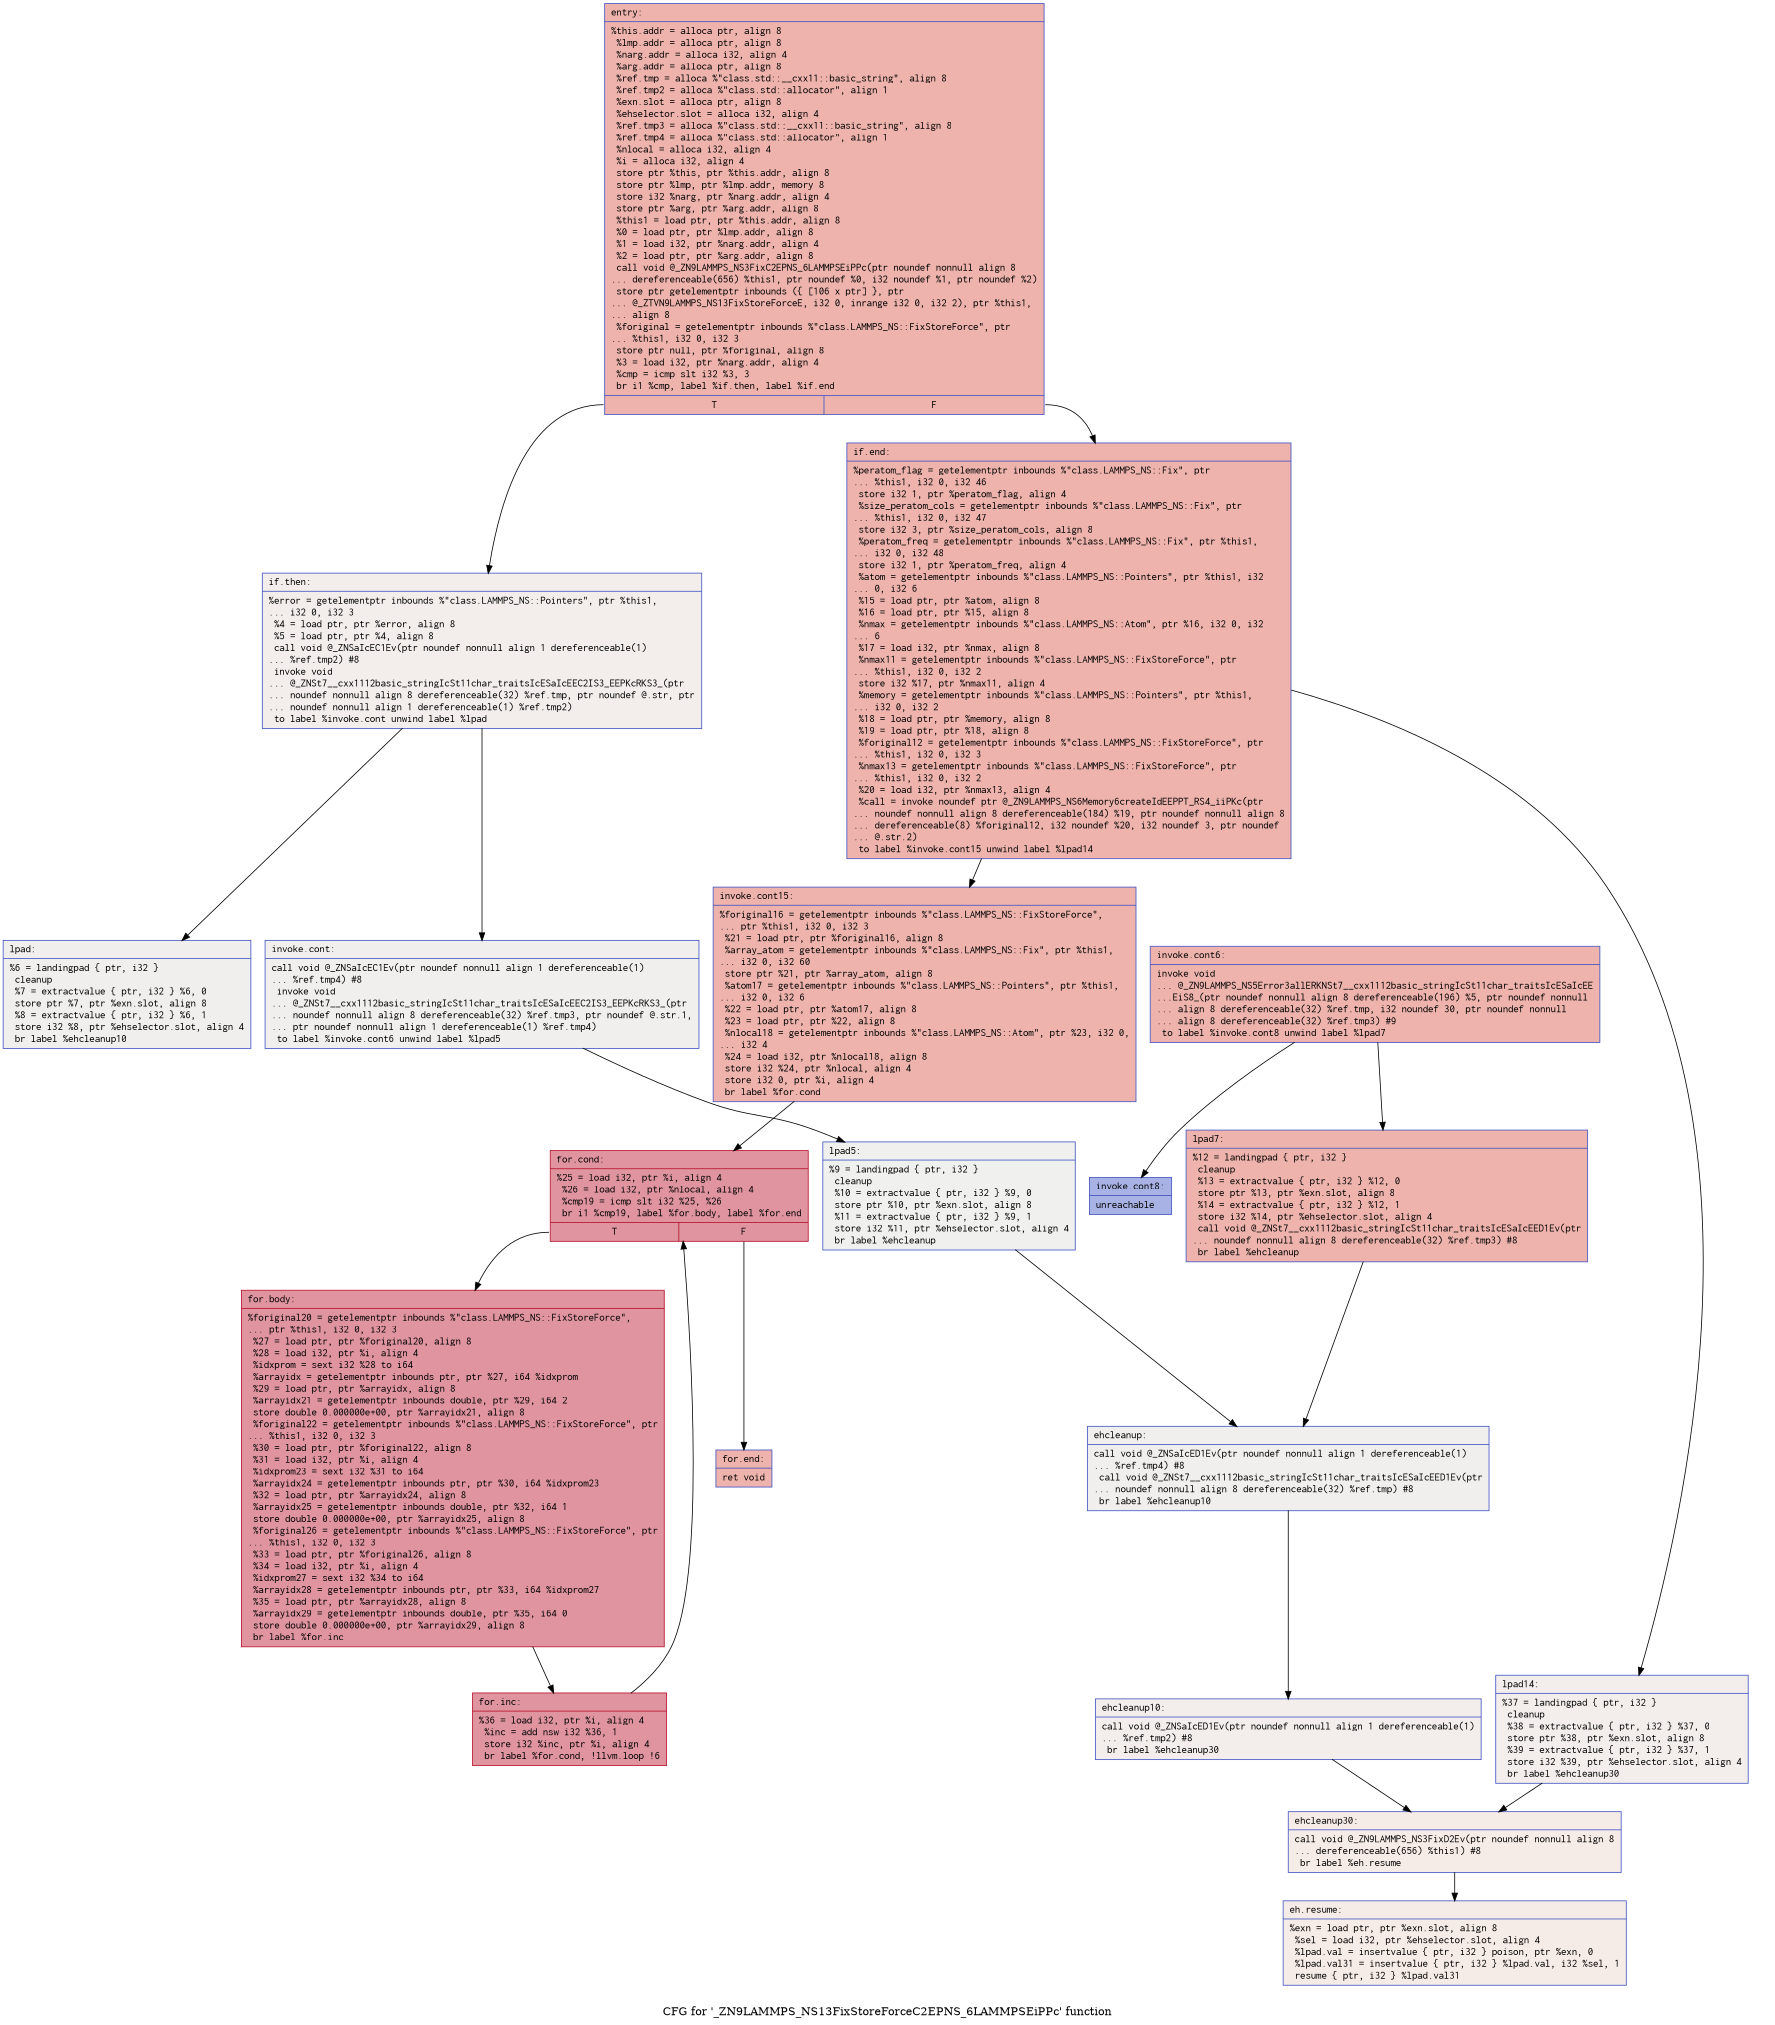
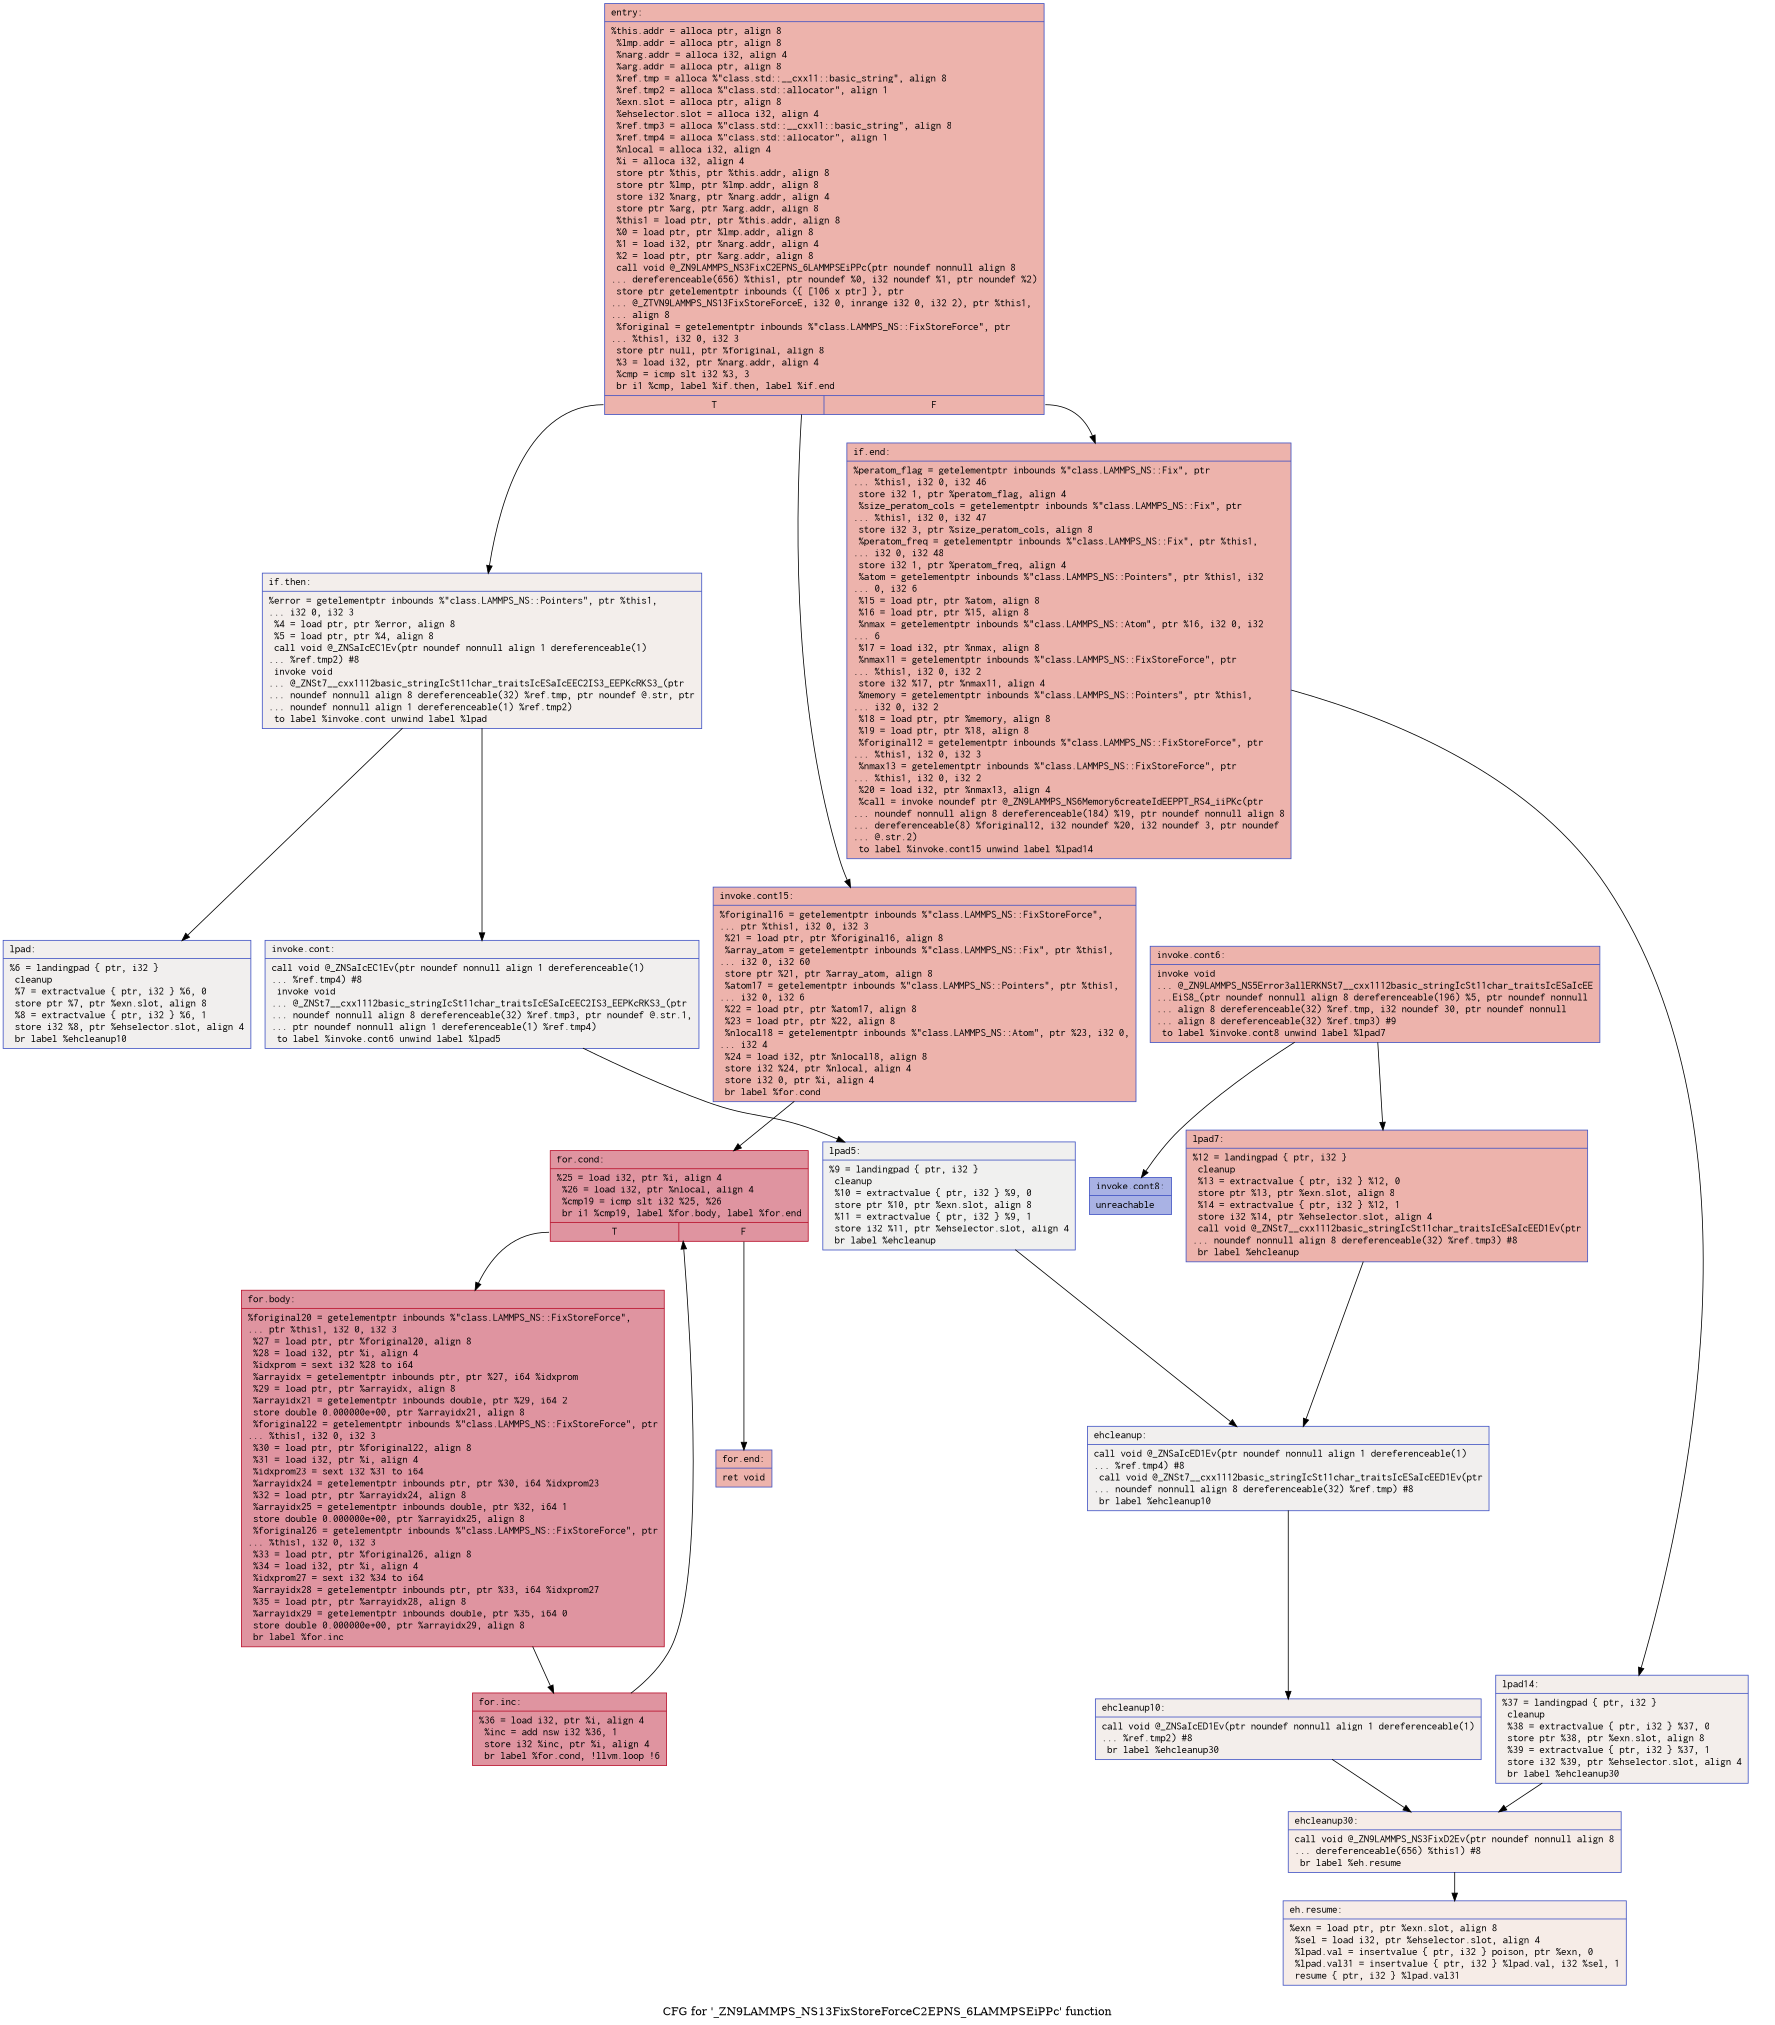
(718, 185) -> (715, 185)
(977, 869) -> (803, 650)
